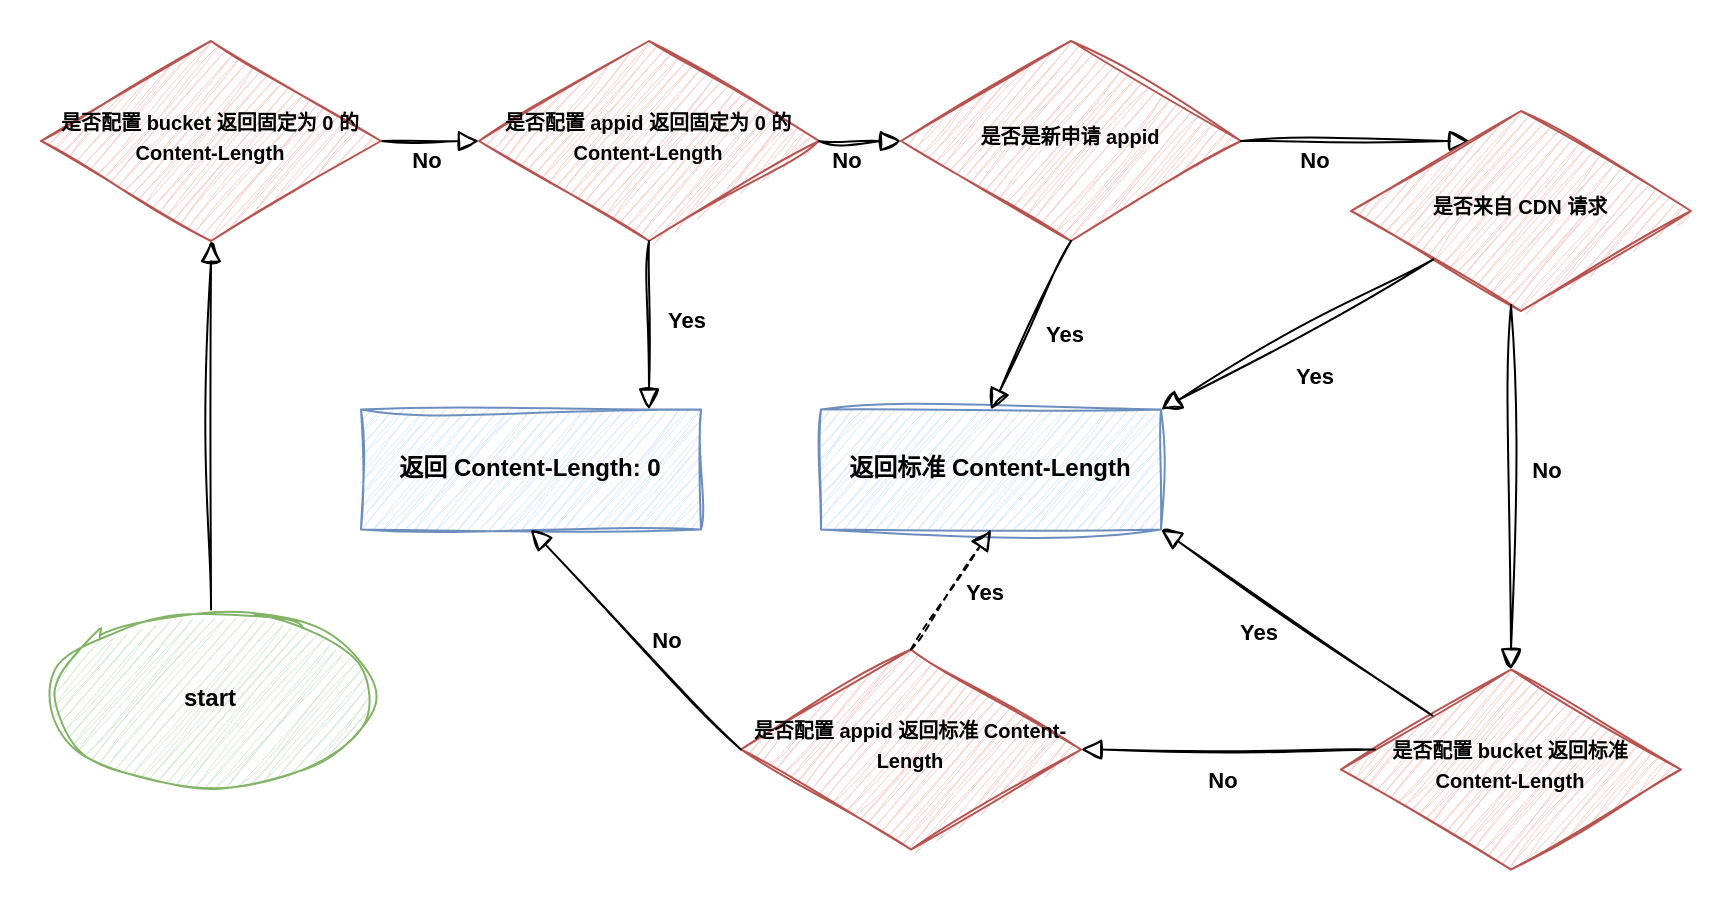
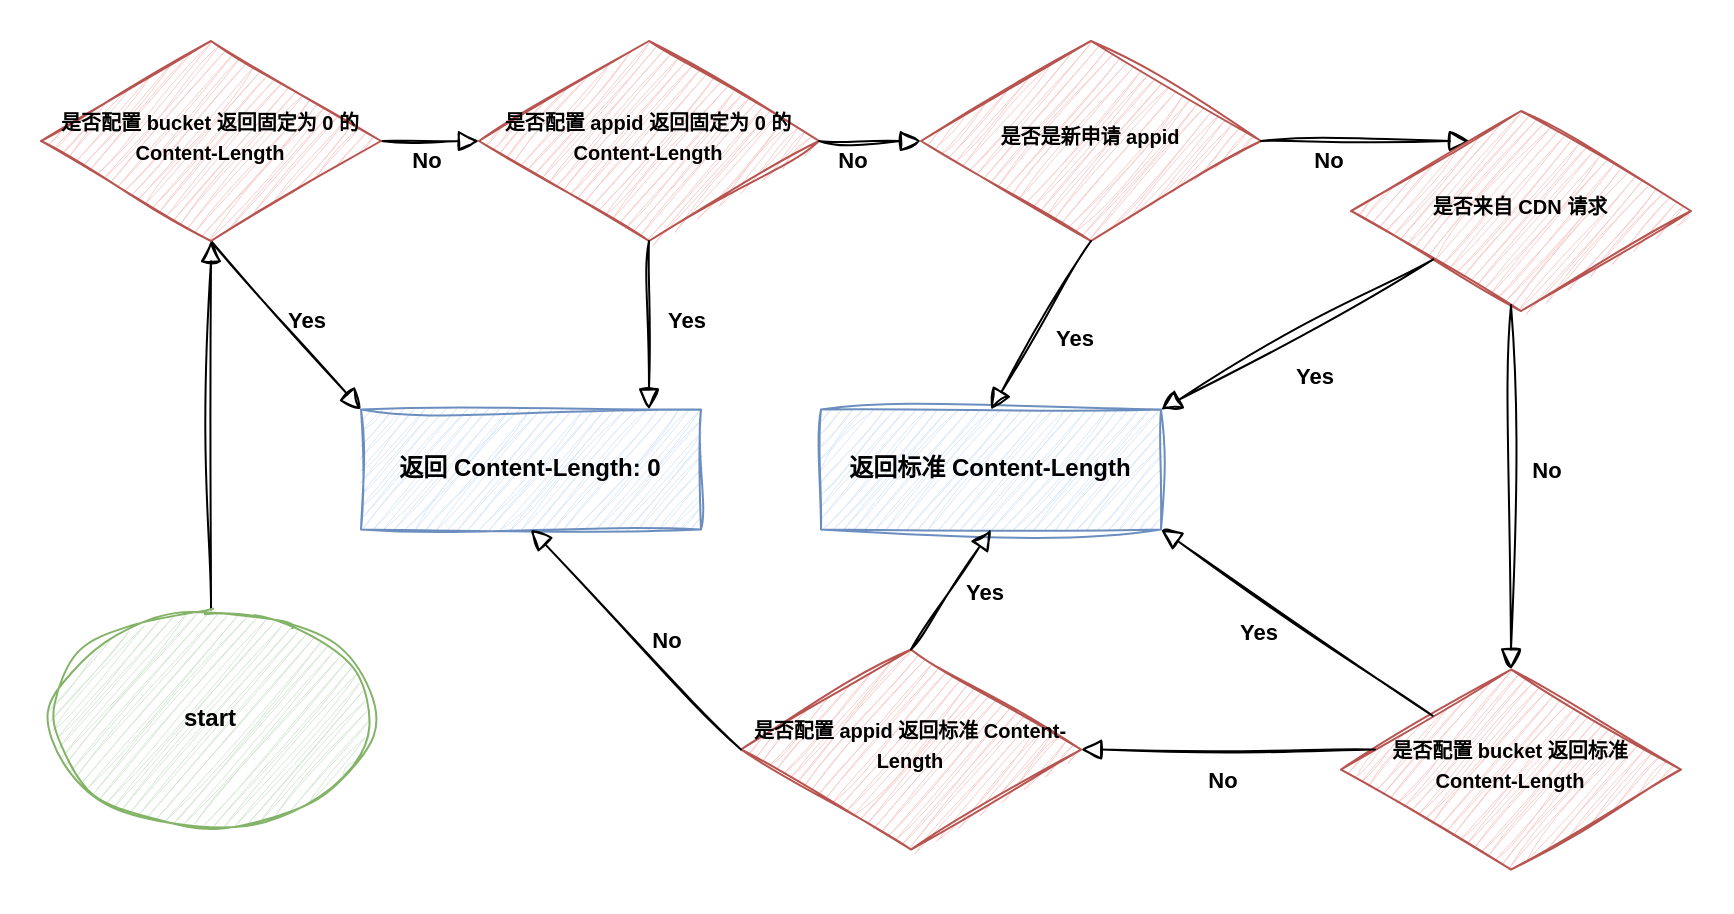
(1071, 141) -> (1091, 141)
none -> (279, 317)
(945, 598) -> (945, 598)
(211, 700) -> (211, 720)
